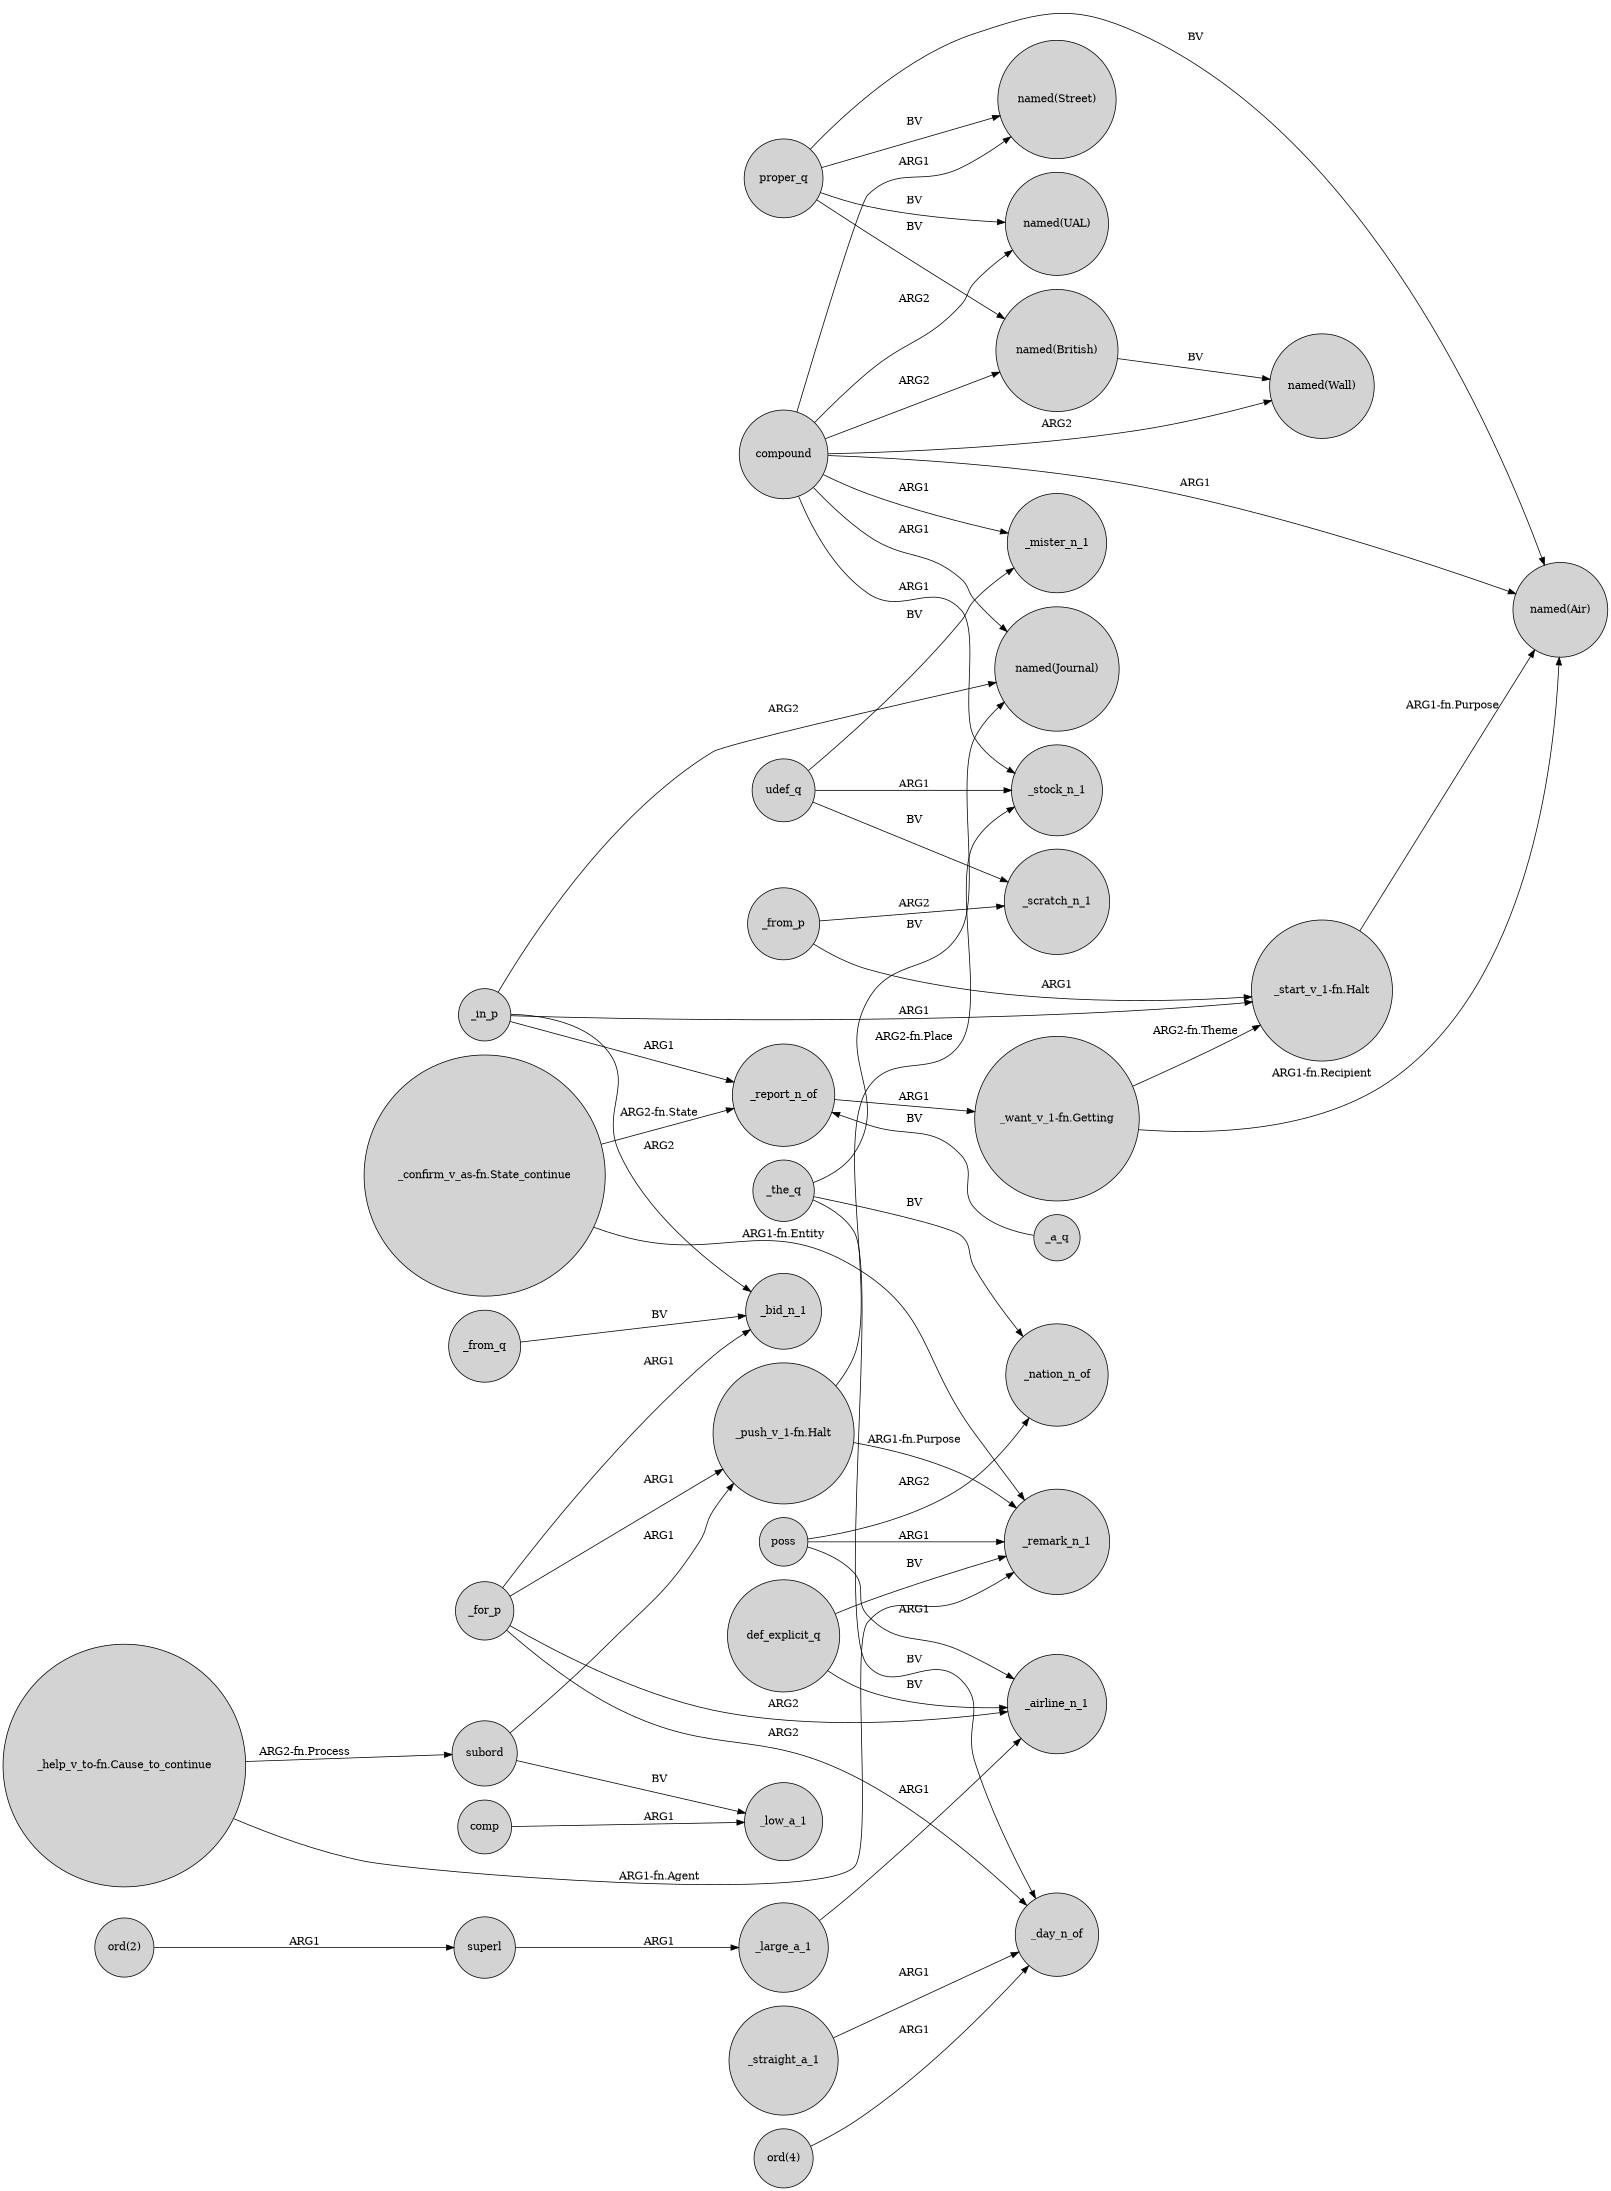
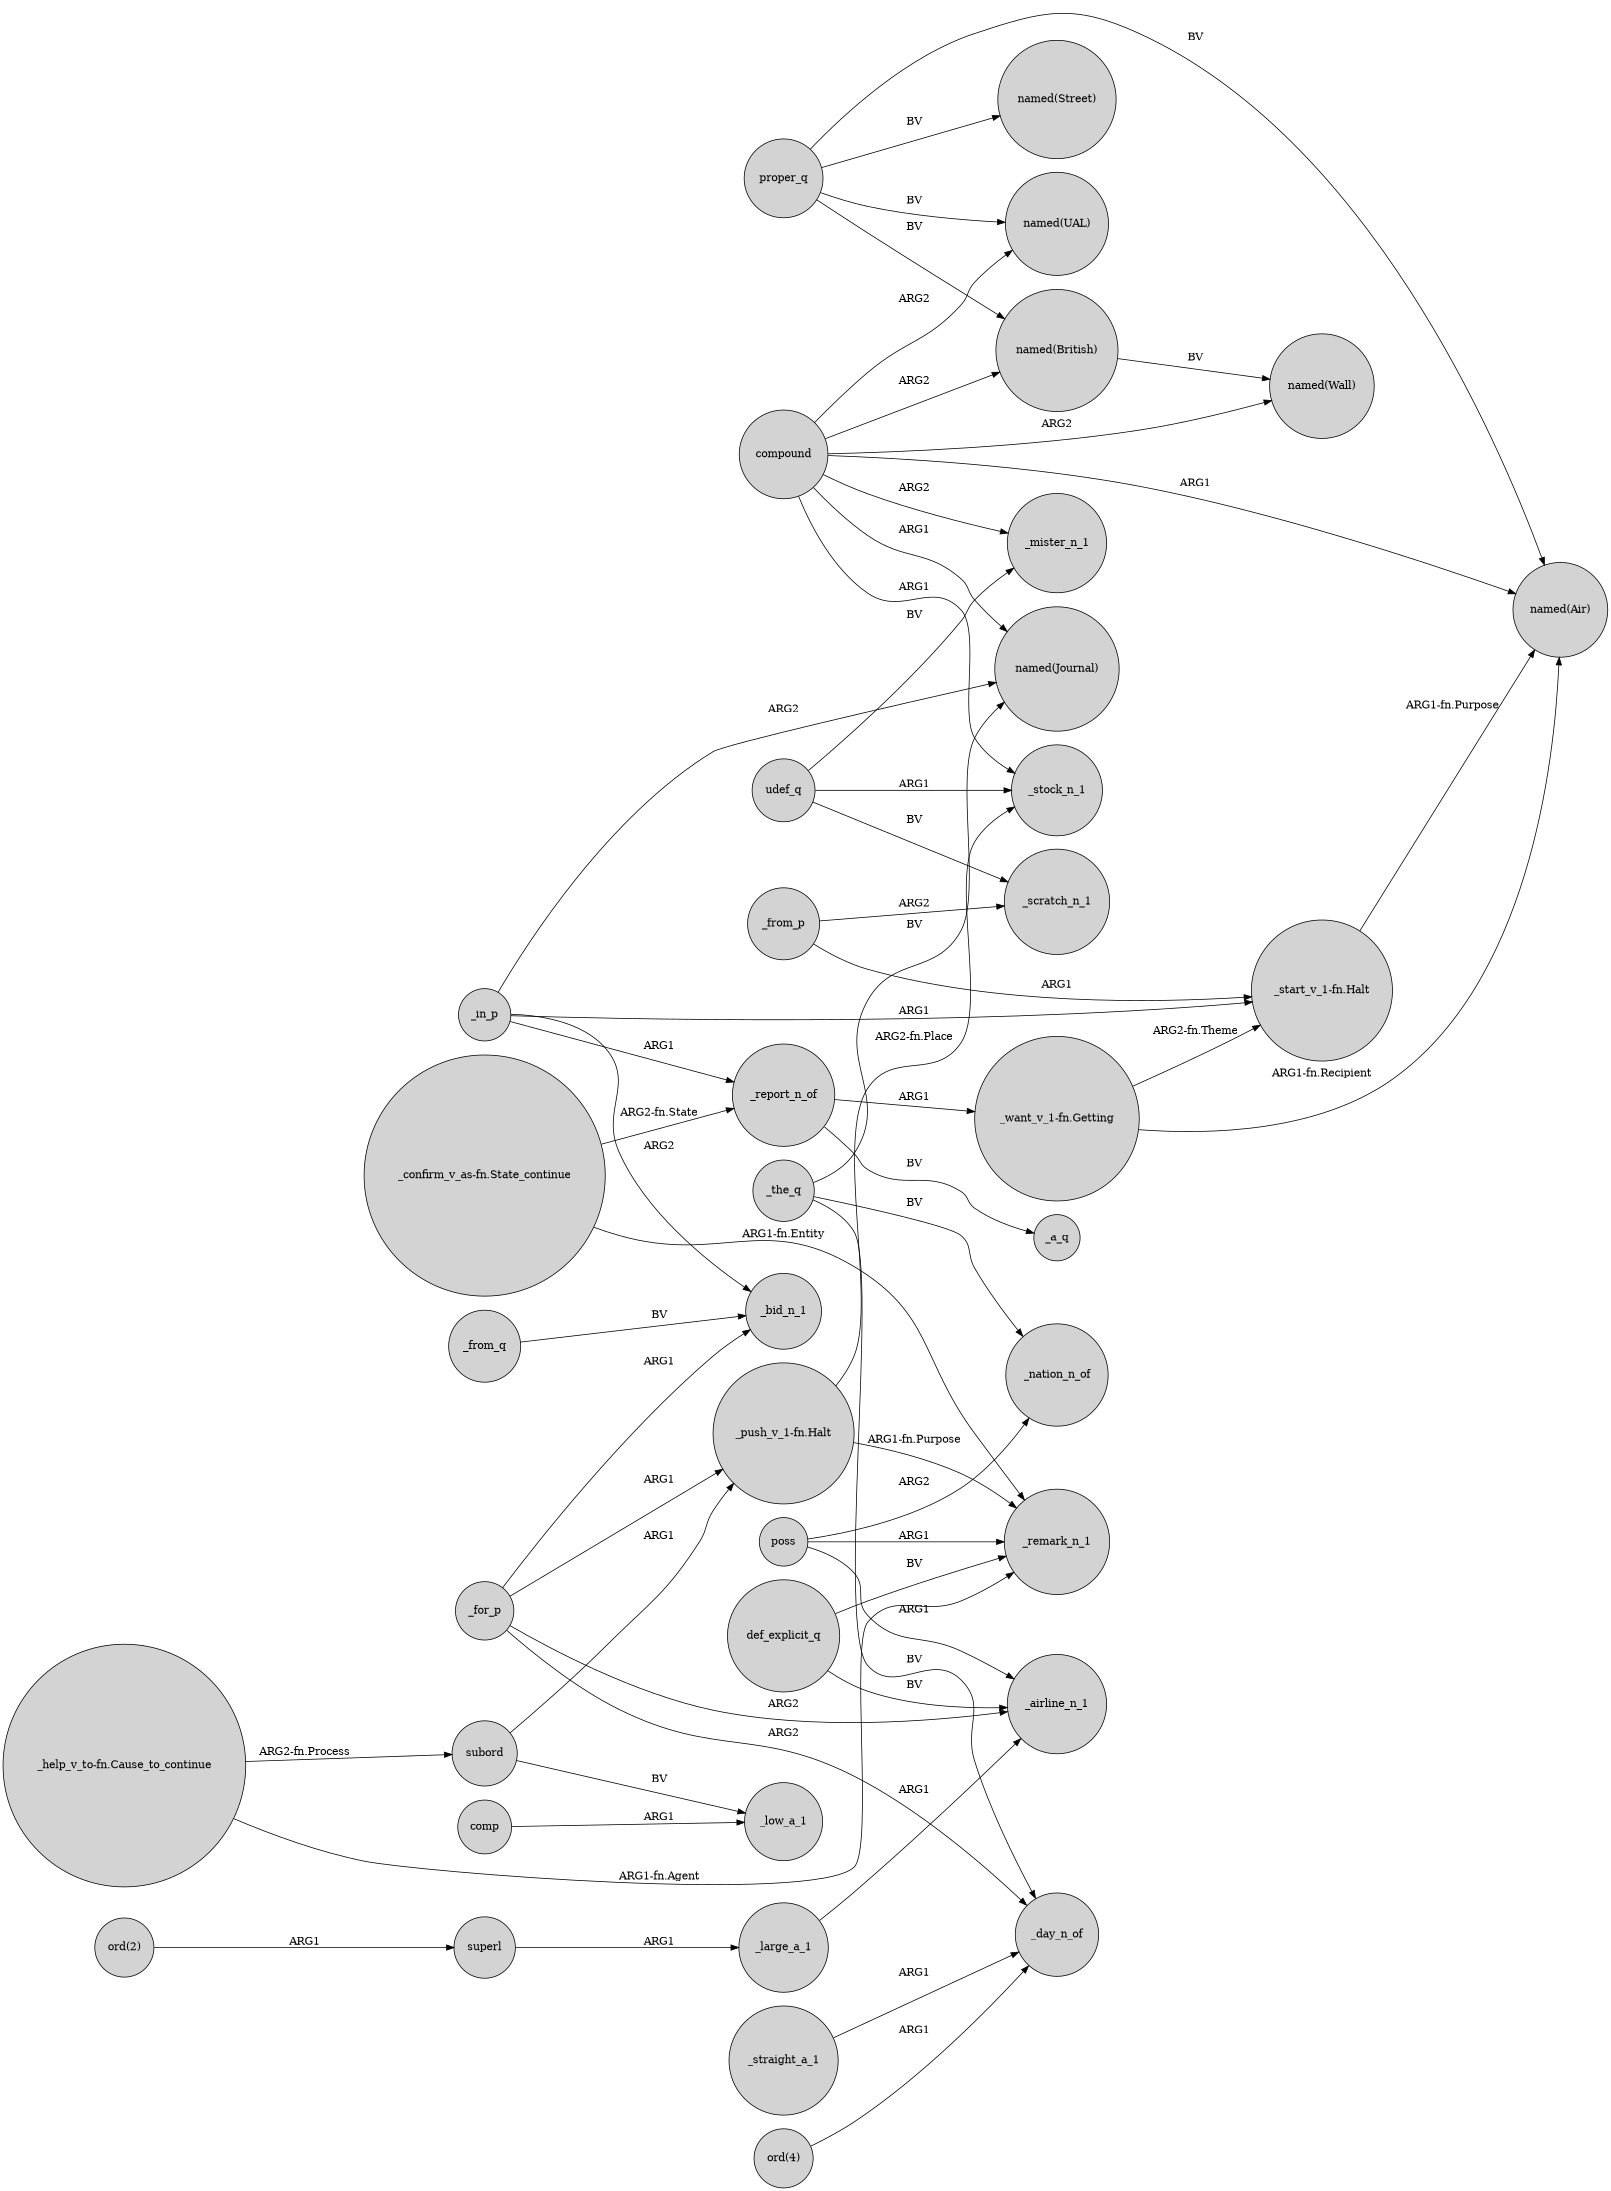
(853, 231) -> none
(914, 488) -> (914, 488)
(958, 1152) -> (923, 1180)
